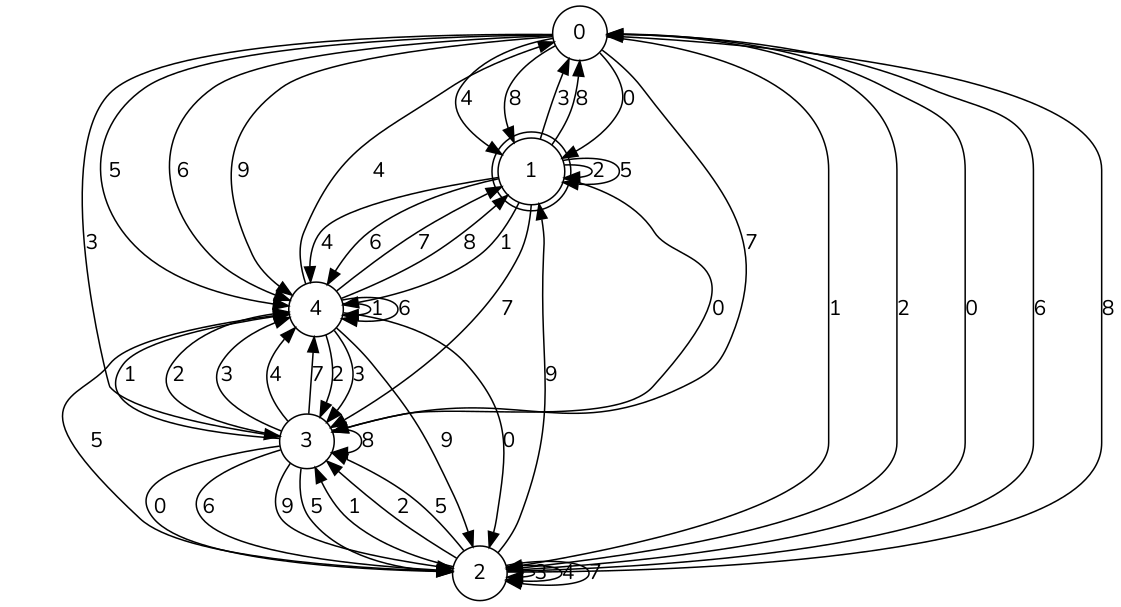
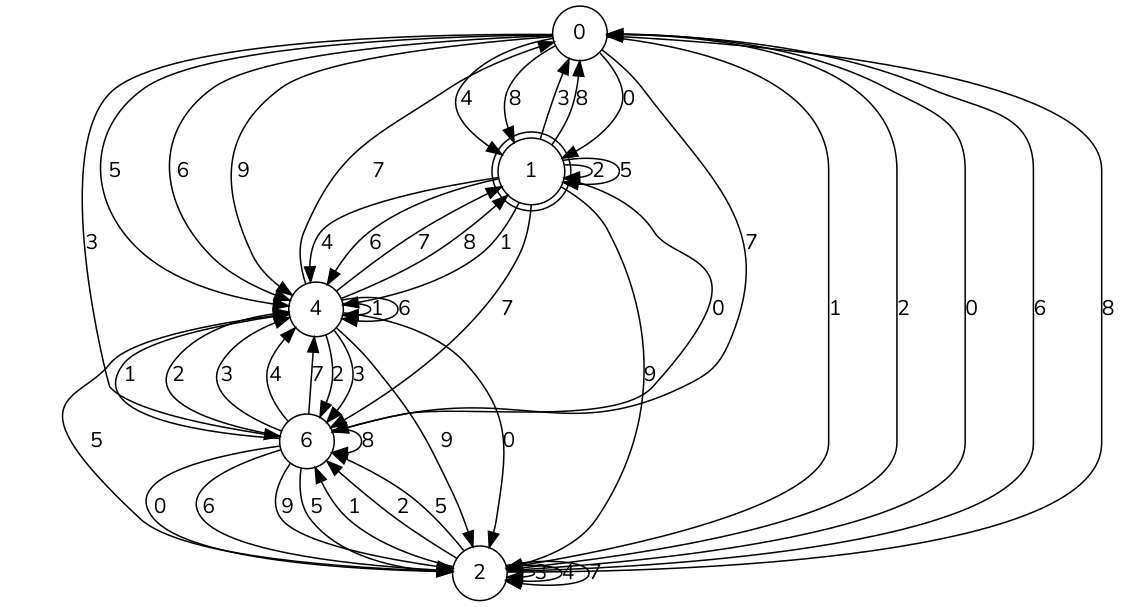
(379, 171) -> (379, 171)
(545, 391) -> (644, 377)
(307, 441) -> (307, 441)
